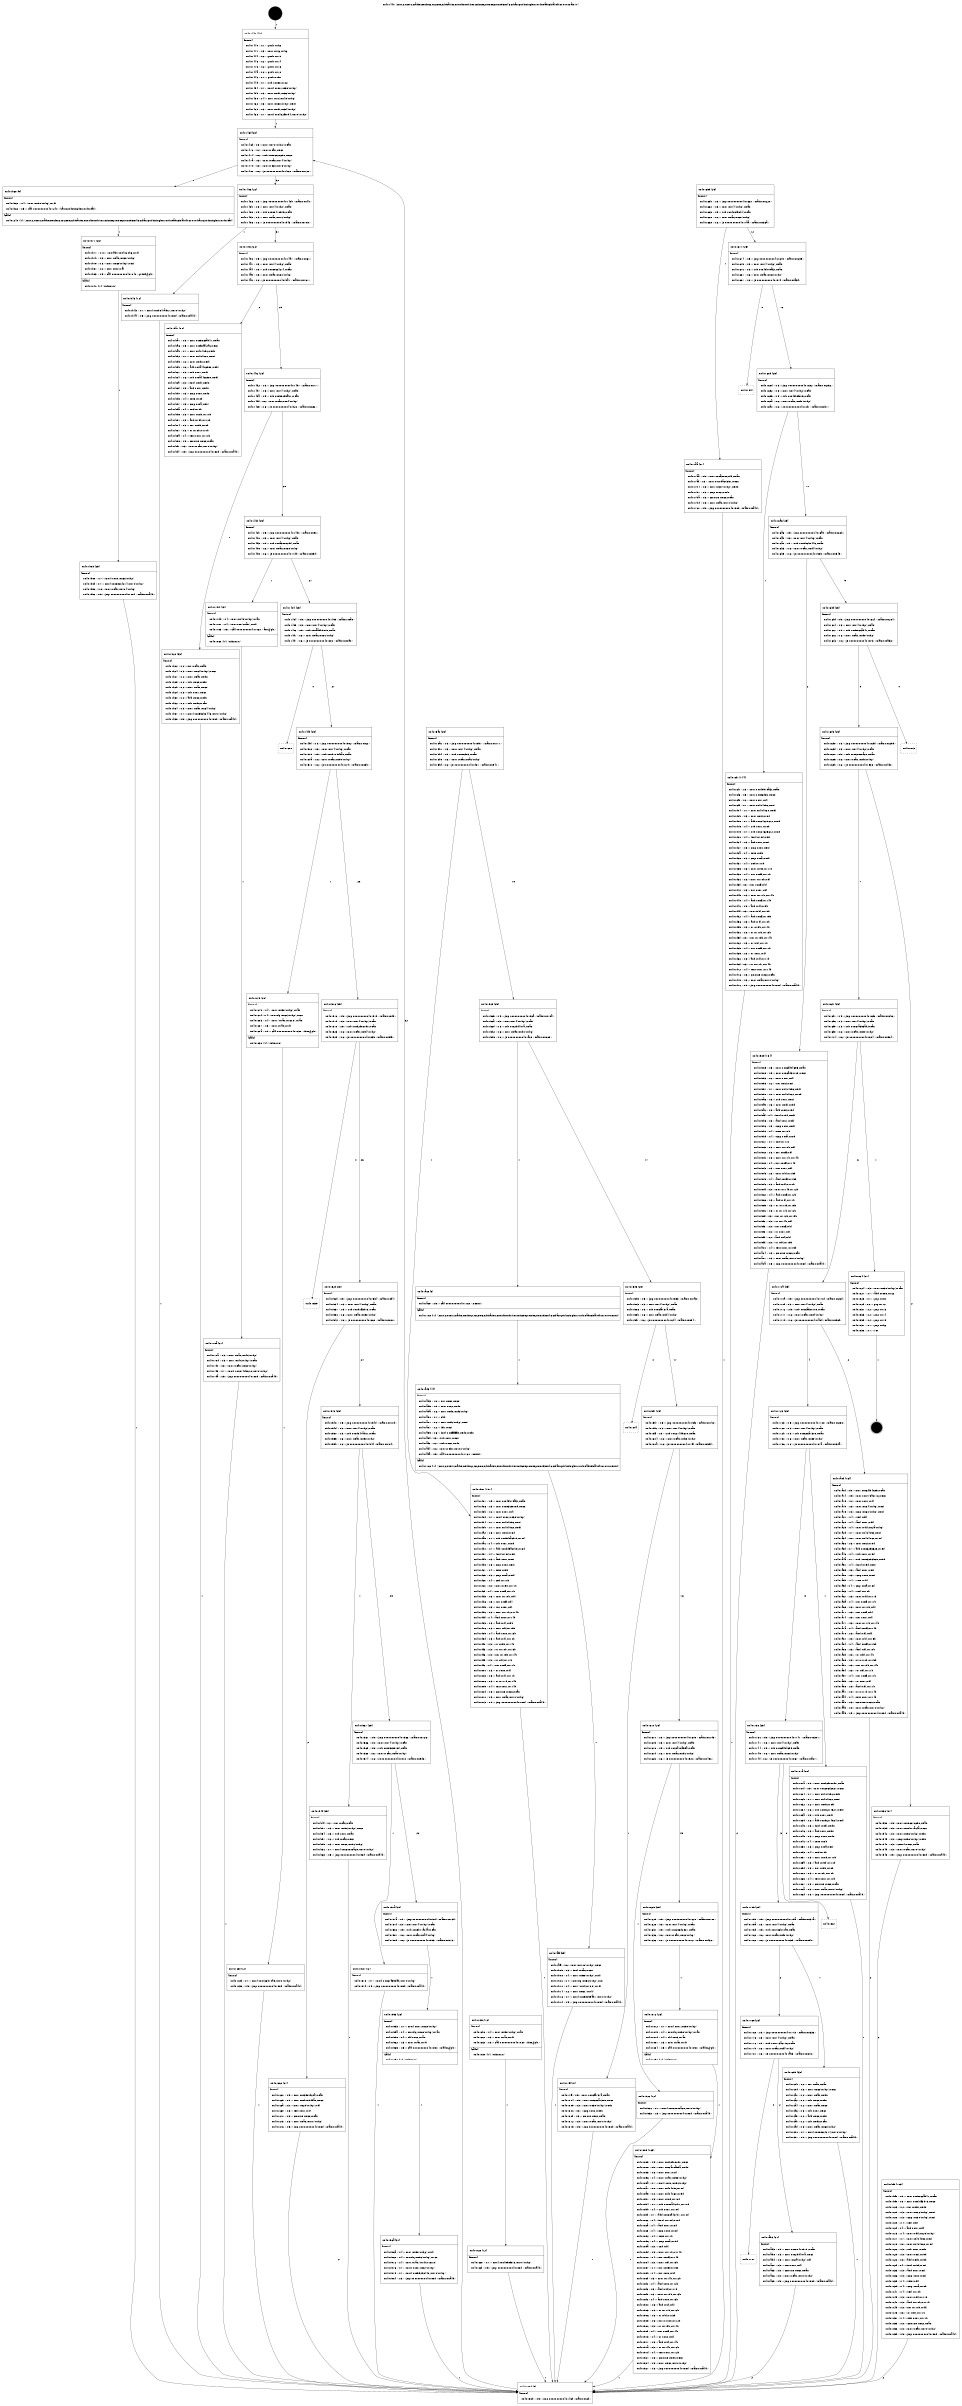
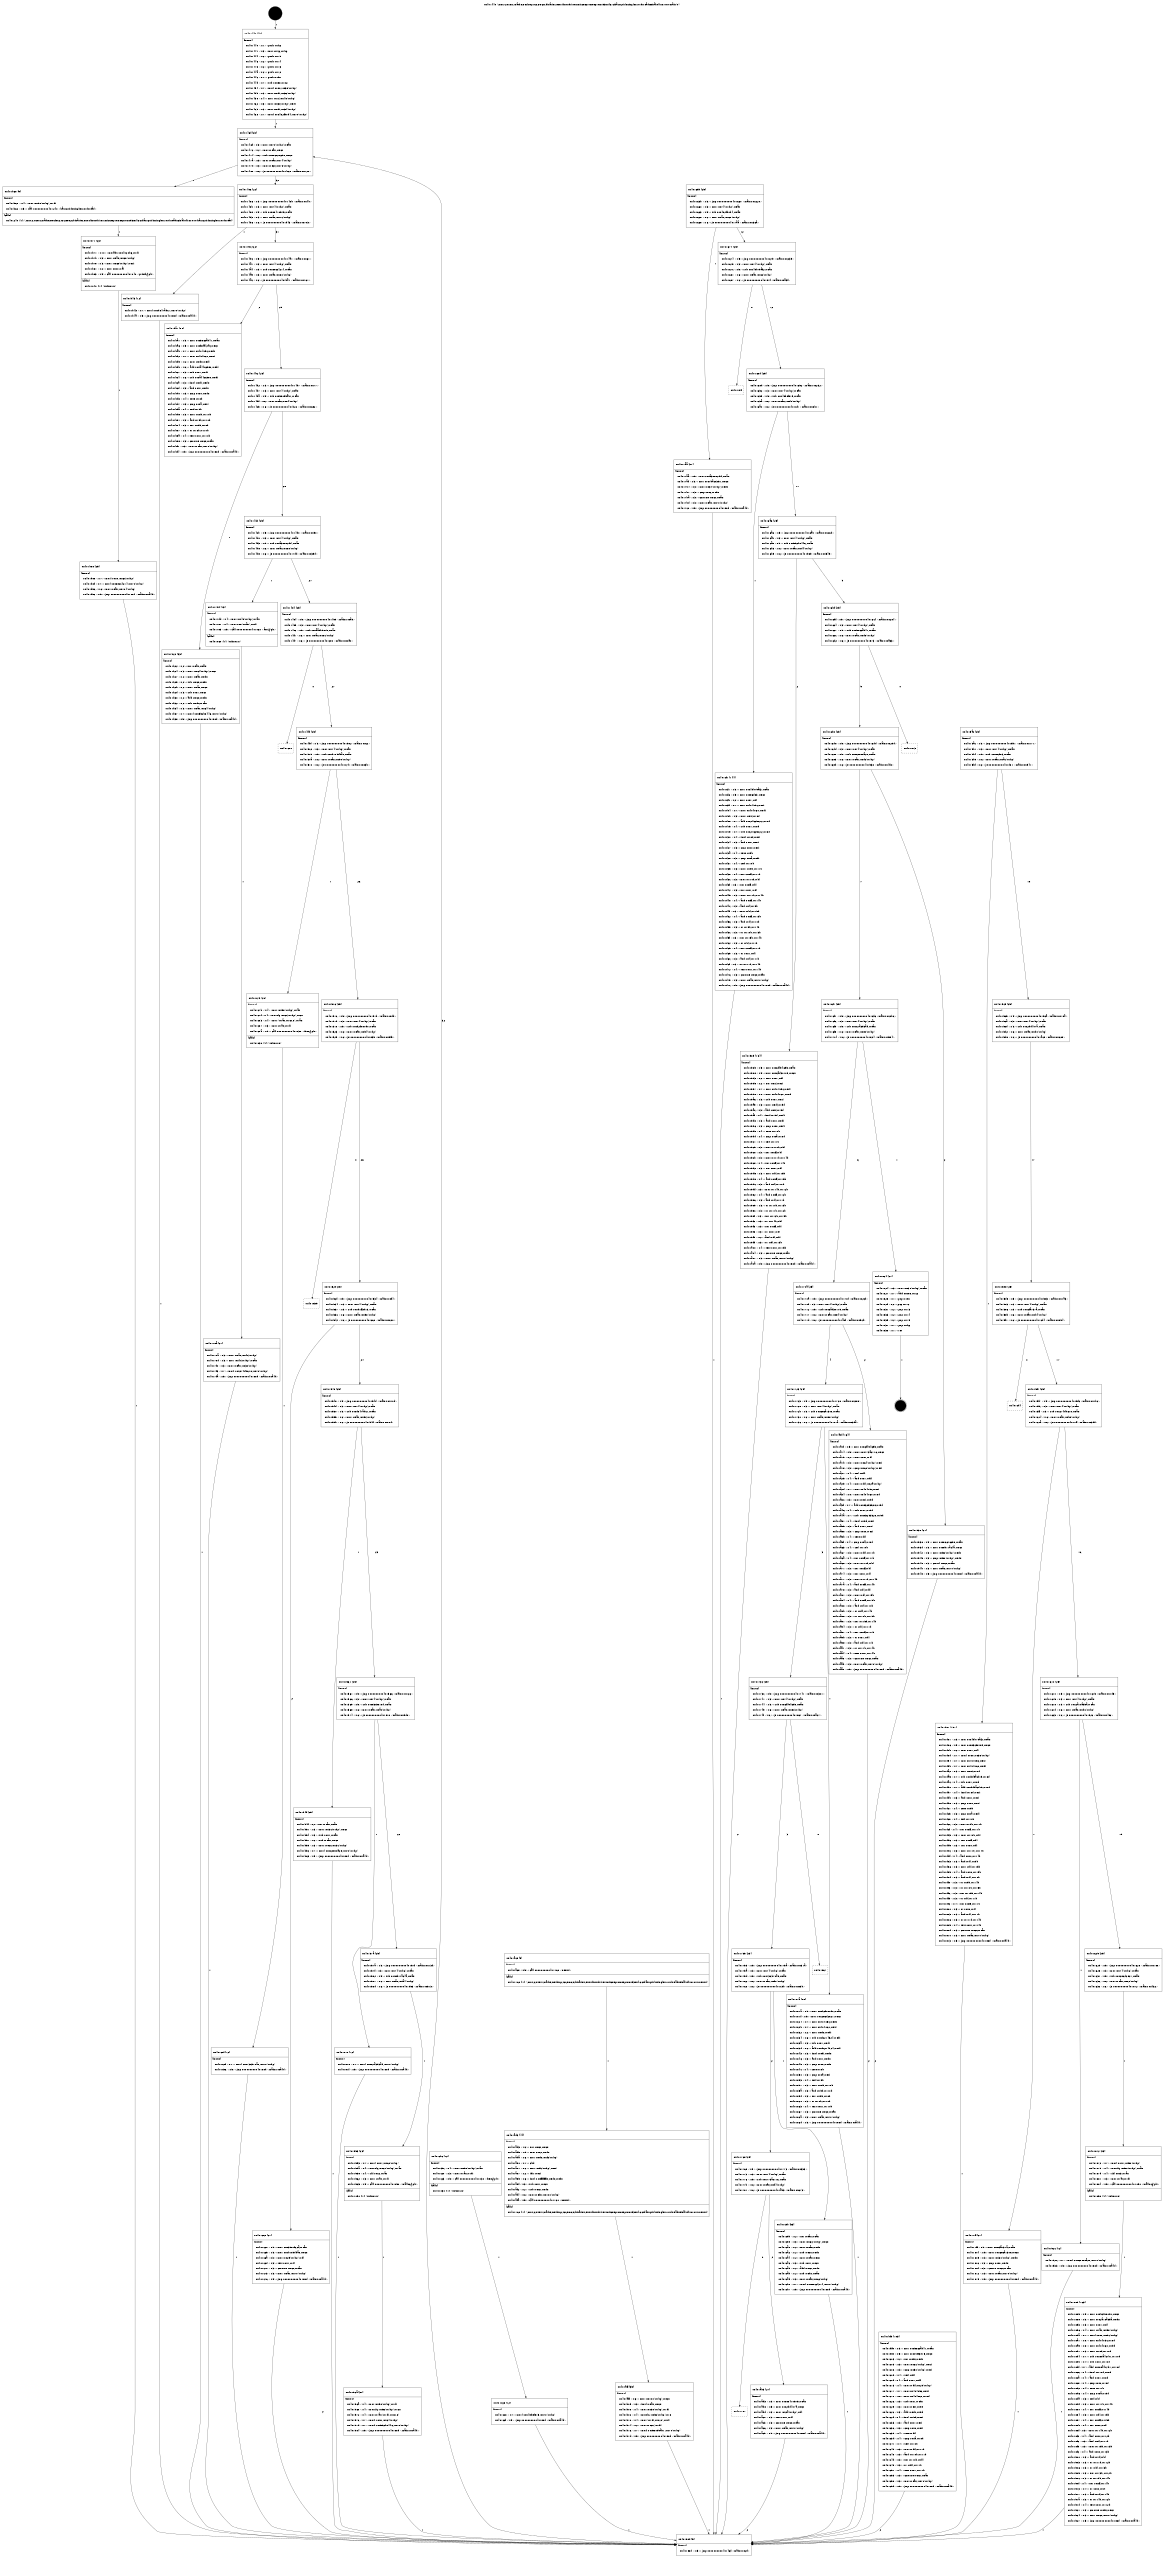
(518, 1164) -> none
